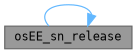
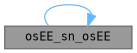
(68, 37) -> (68, 37)
